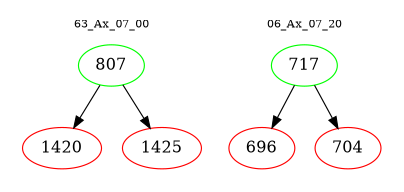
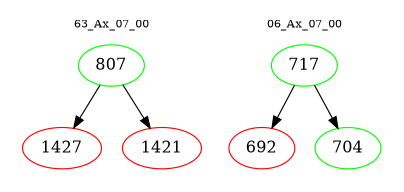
(305, 25) -> (305, 25)
(62, 148) -> (62, 148)
(162, 148) -> (162, 148)
(262, 148) -> (262, 148)
(348, 148) -> (348, 148)
